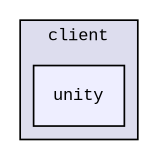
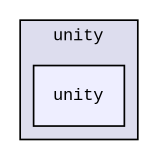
(79, 36) -> (79, 36)
